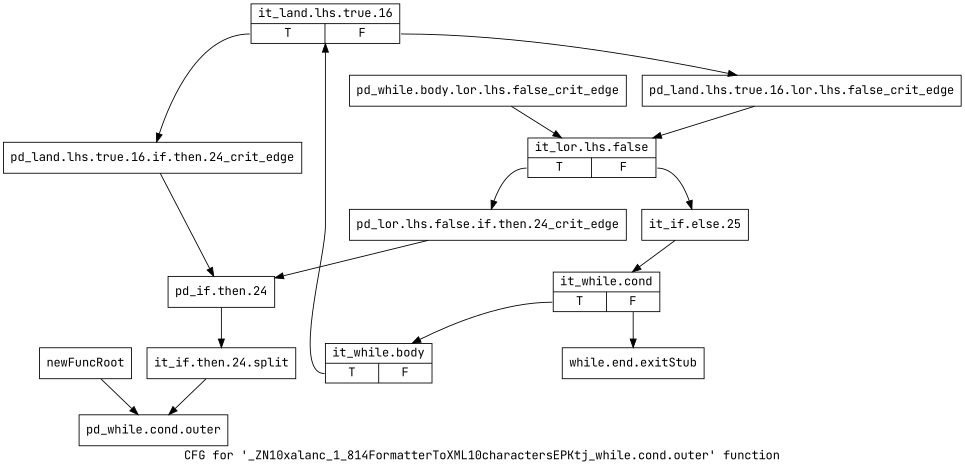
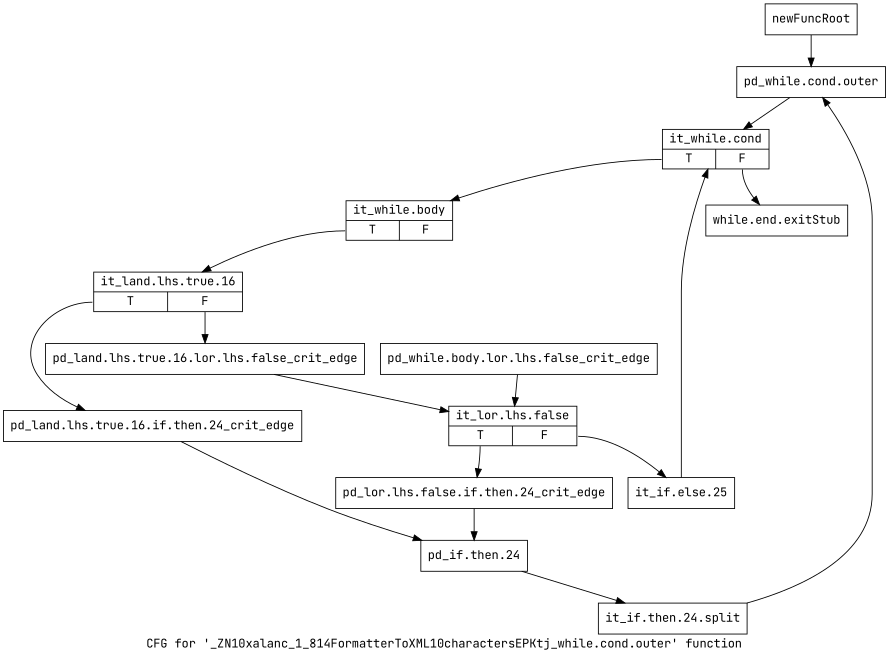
none -> (770, 111)
